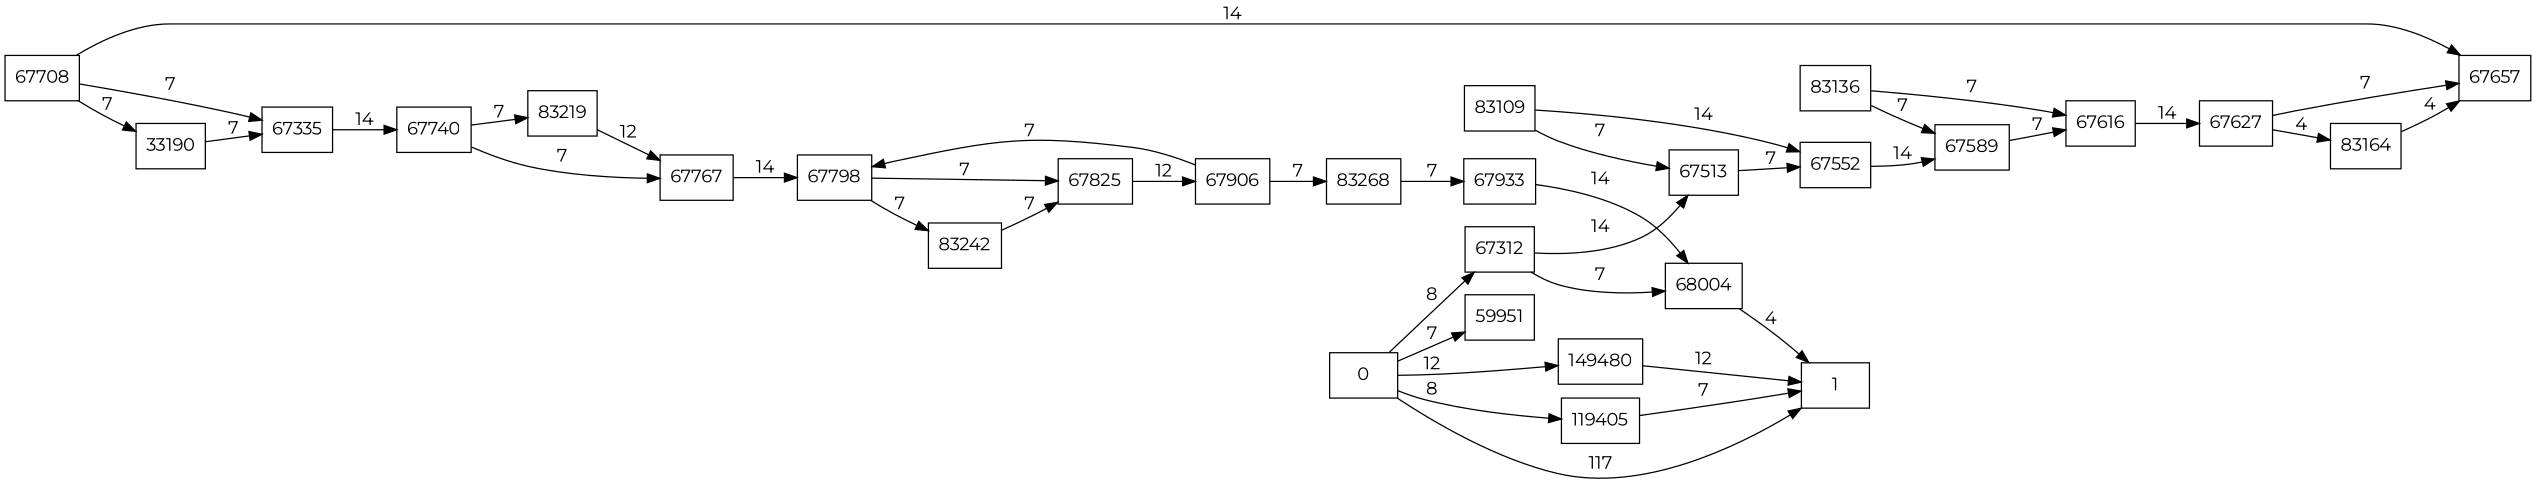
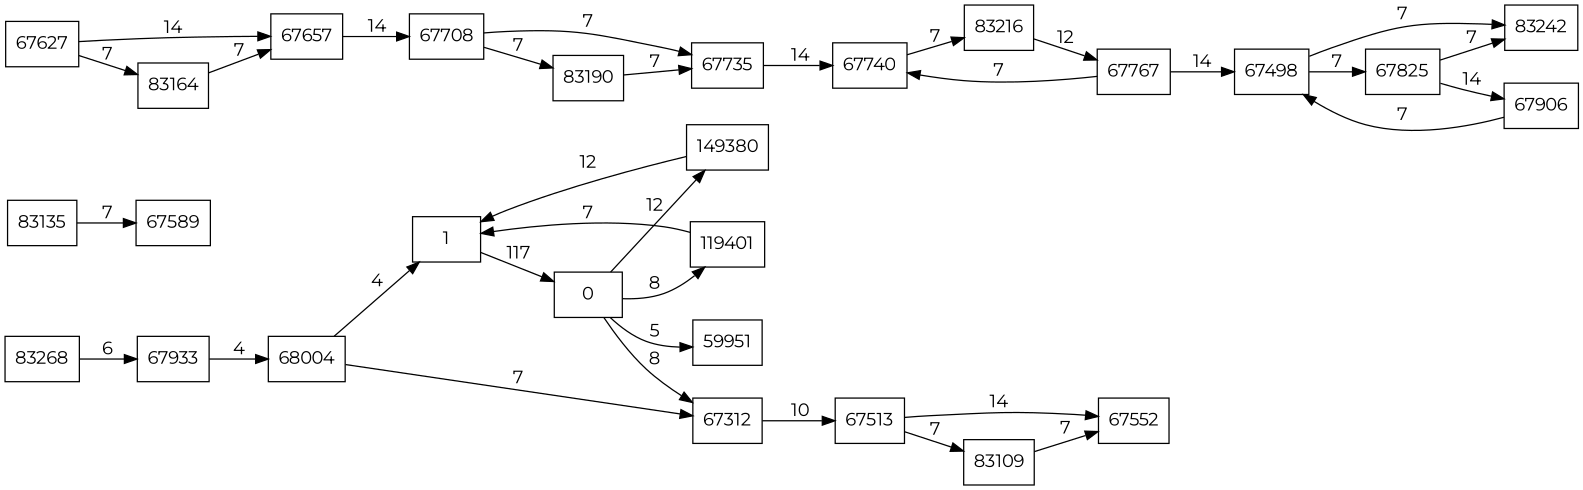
(1262, 24) -> (369, 37)
(2366, 84) -> (173, 28)
(1835, 88) -> (42, 223)
(2430, 105) -> (239, 51)
(562, 113) -> (999, 28)
(1704, 115) -> (1066, 429)
(2101, 123) -> none
(2302, 125) -> (108, 55)
(297, 130) -> (727, 66)
(171, 146) -> (588, 78)
(1594, 153) -> (928, 439)
(1771, 159) -> (999, 402)
(1897, 165) -> none
(558, 172) -> (1008, 82)
(1164, 172) -> (1472, 80)
(1432, 172) -> (108, 350)
(835, 178) -> (1272, 72)
(1600, 180) -> (239, 350)
(1292, 181) -> none
(1024, 220) -> (1466, 52)
(1600, 227) -> (801, 411)
(1590, 291) -> (513, 389)
(1432, 334) -> (655, 332)
(1600, 362) -> (727, 147)
(1600, 421) -> (727, 244)
(1591, 478) -> (511, 265)
